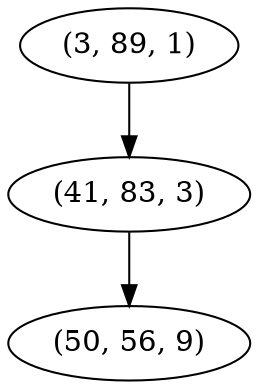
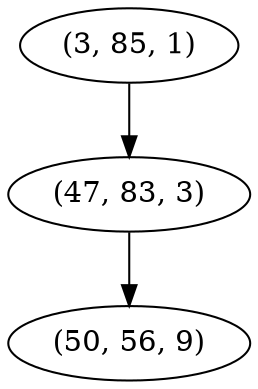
(129, 45) -> (129, 45)
(129, 194) -> (129, 194)
